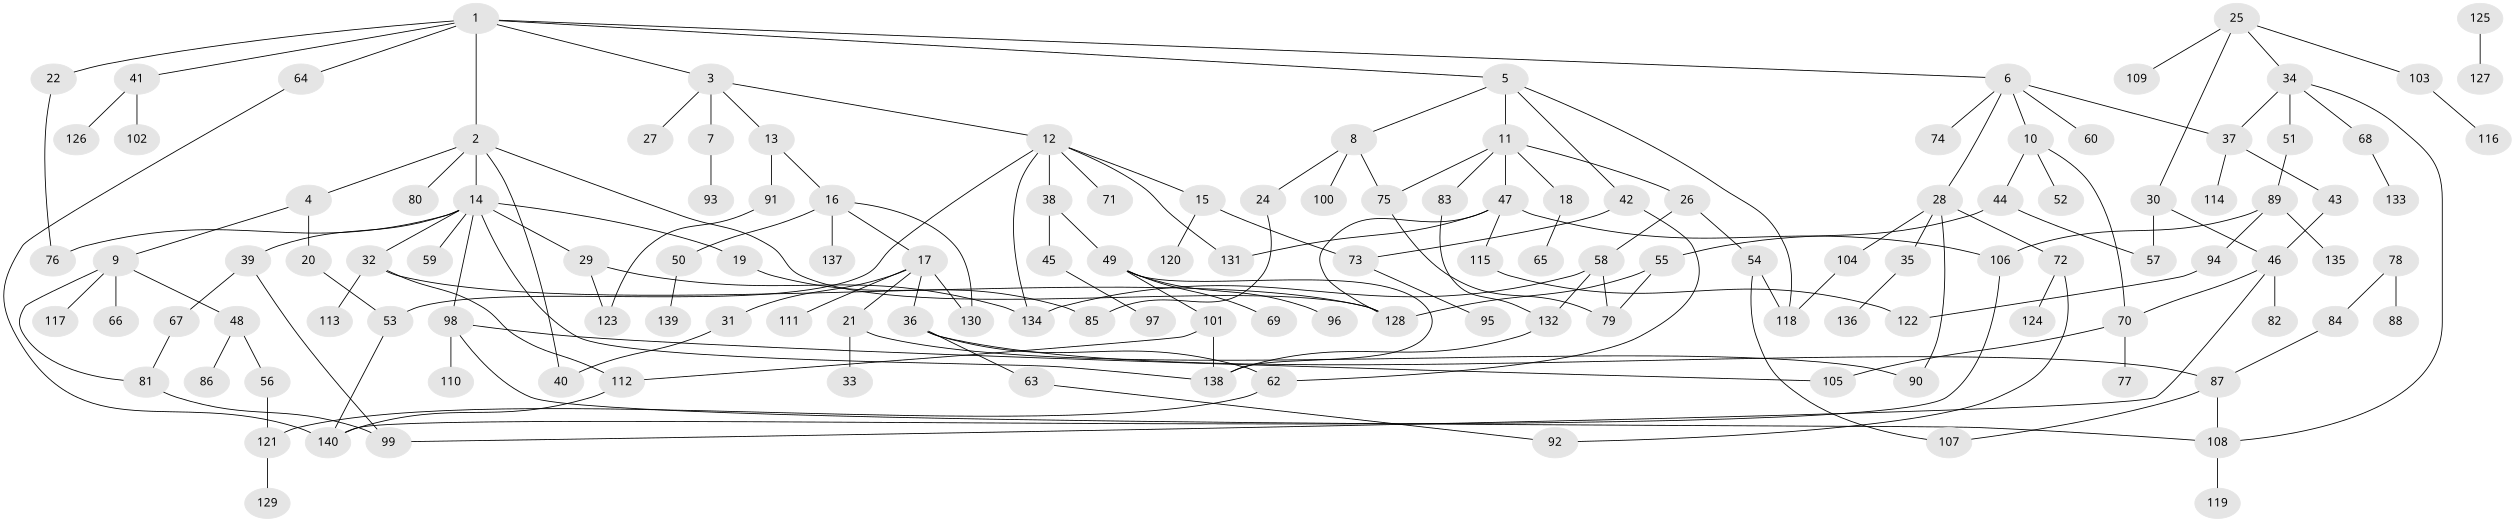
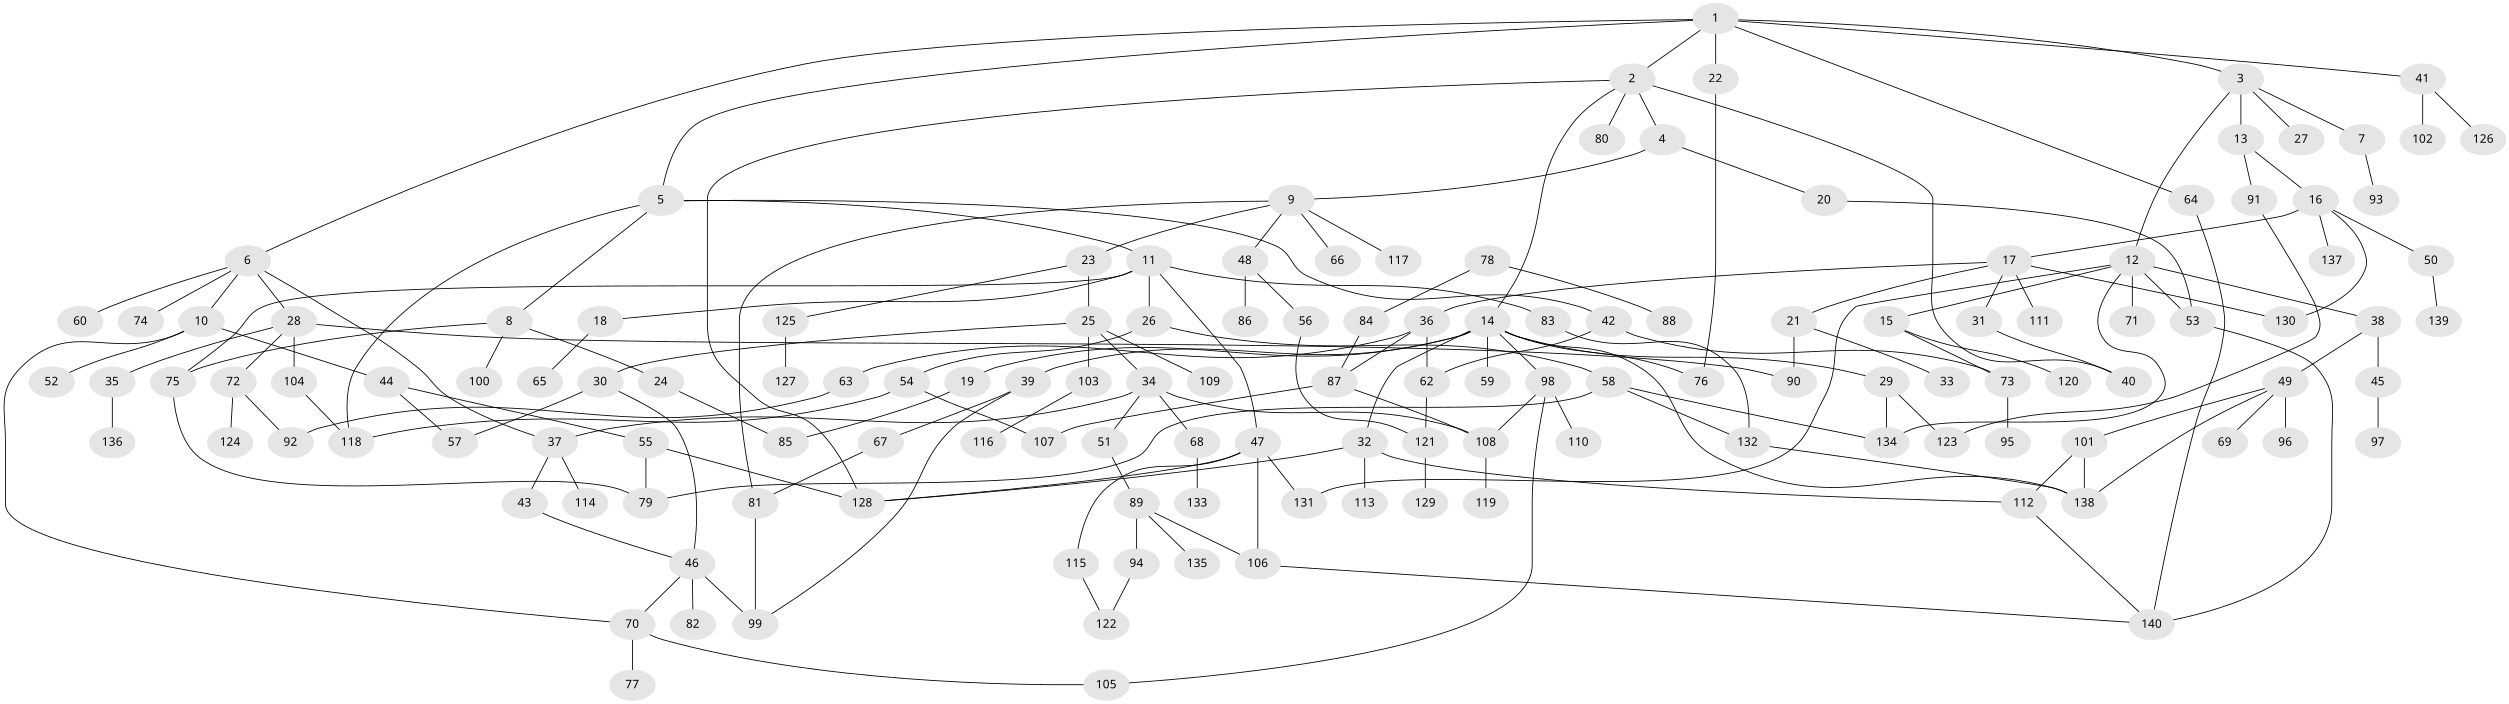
none -> (1089, 261)
